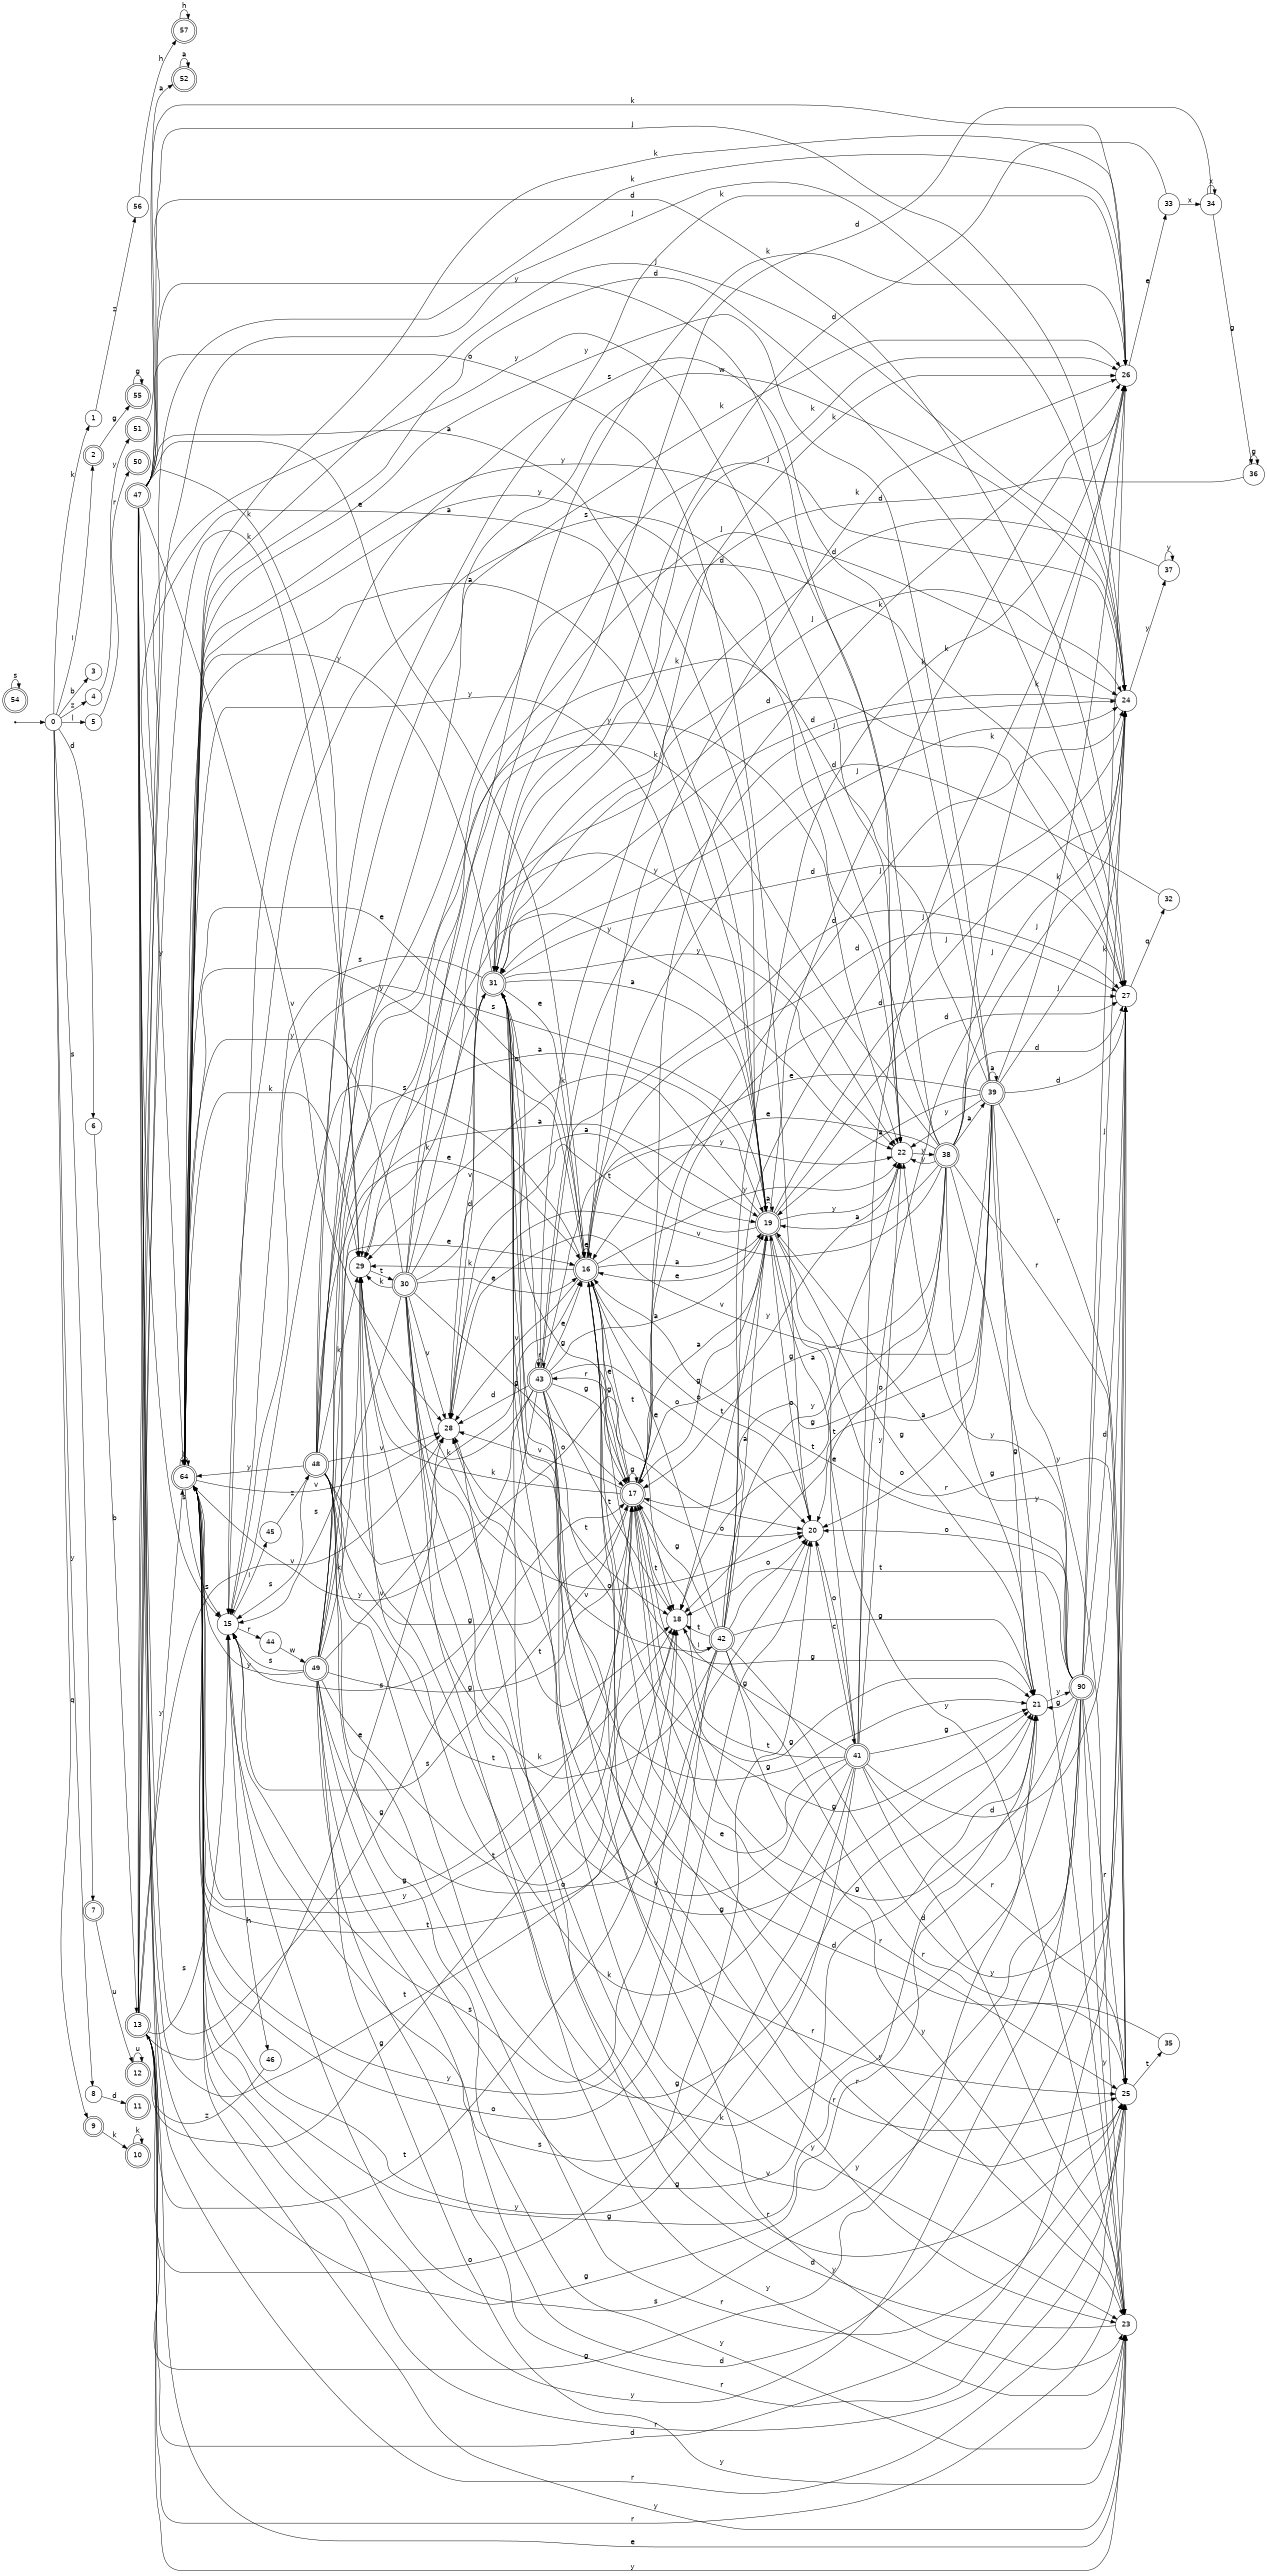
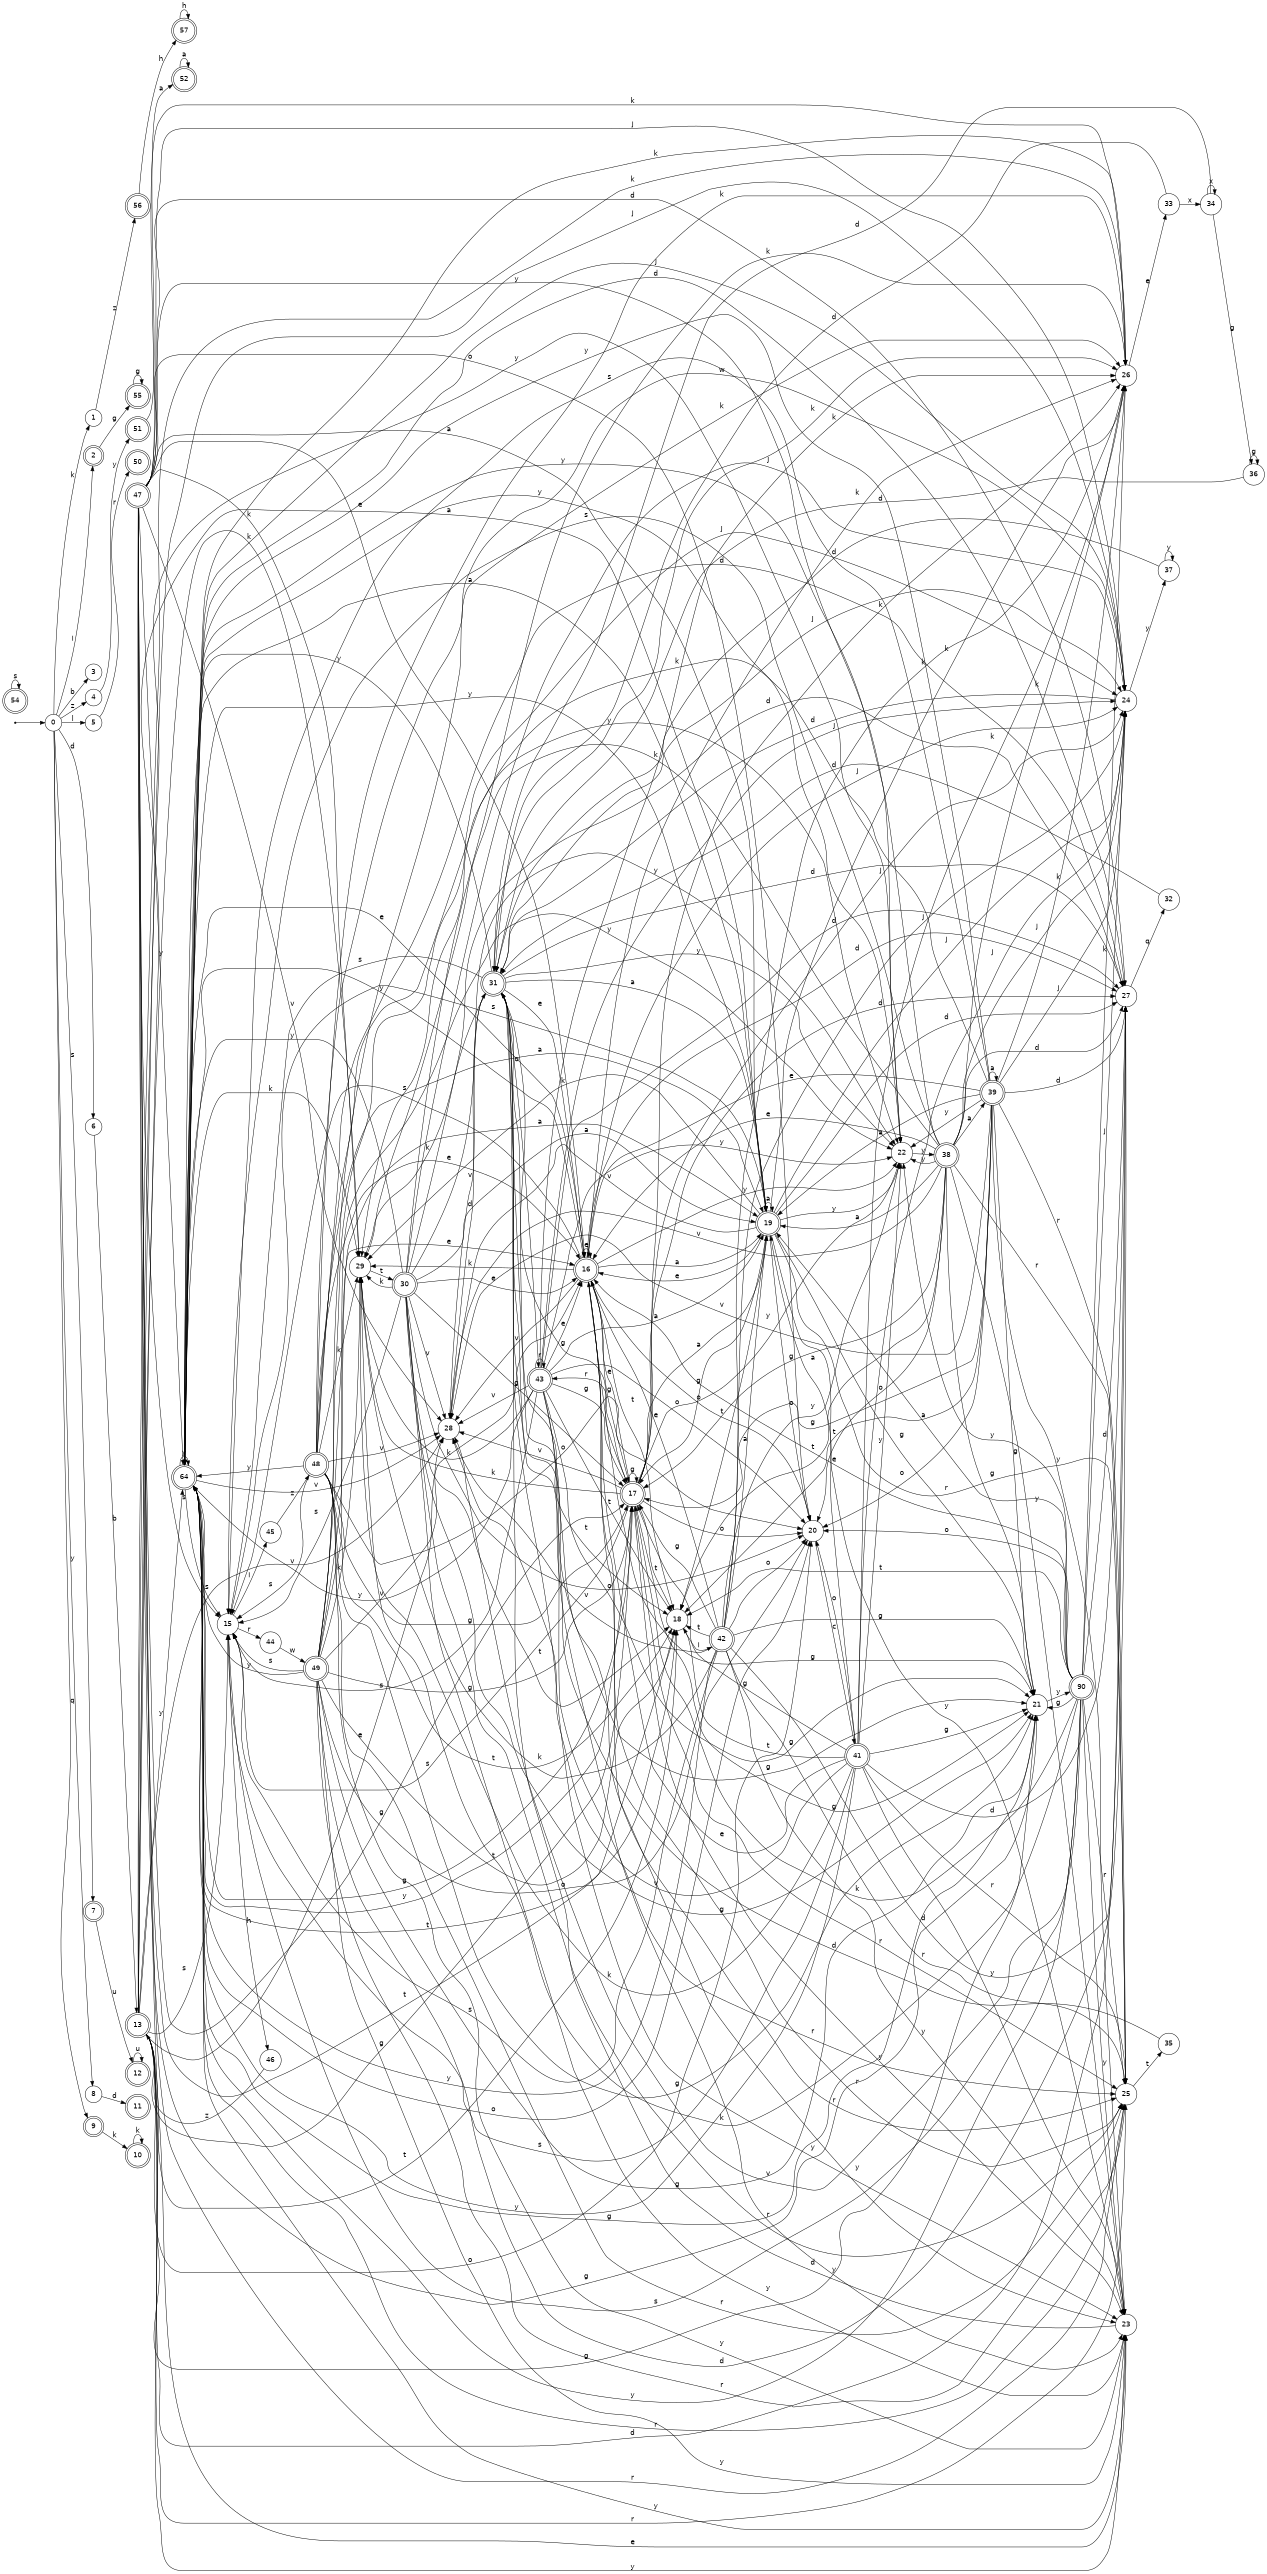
(138, 207) -> (138, 206)
(609, 1177) -> (609, 1177)
(493, 1395) -> (493, 1395)
(857, 1889) -> (857, 1889)
